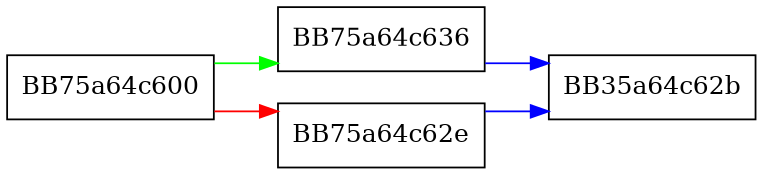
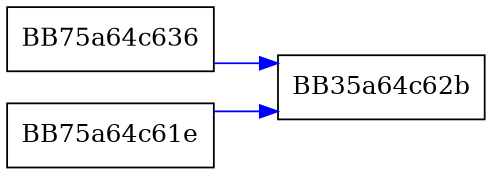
(110, 87) -> none
(381, 135) -> (110, 135)
